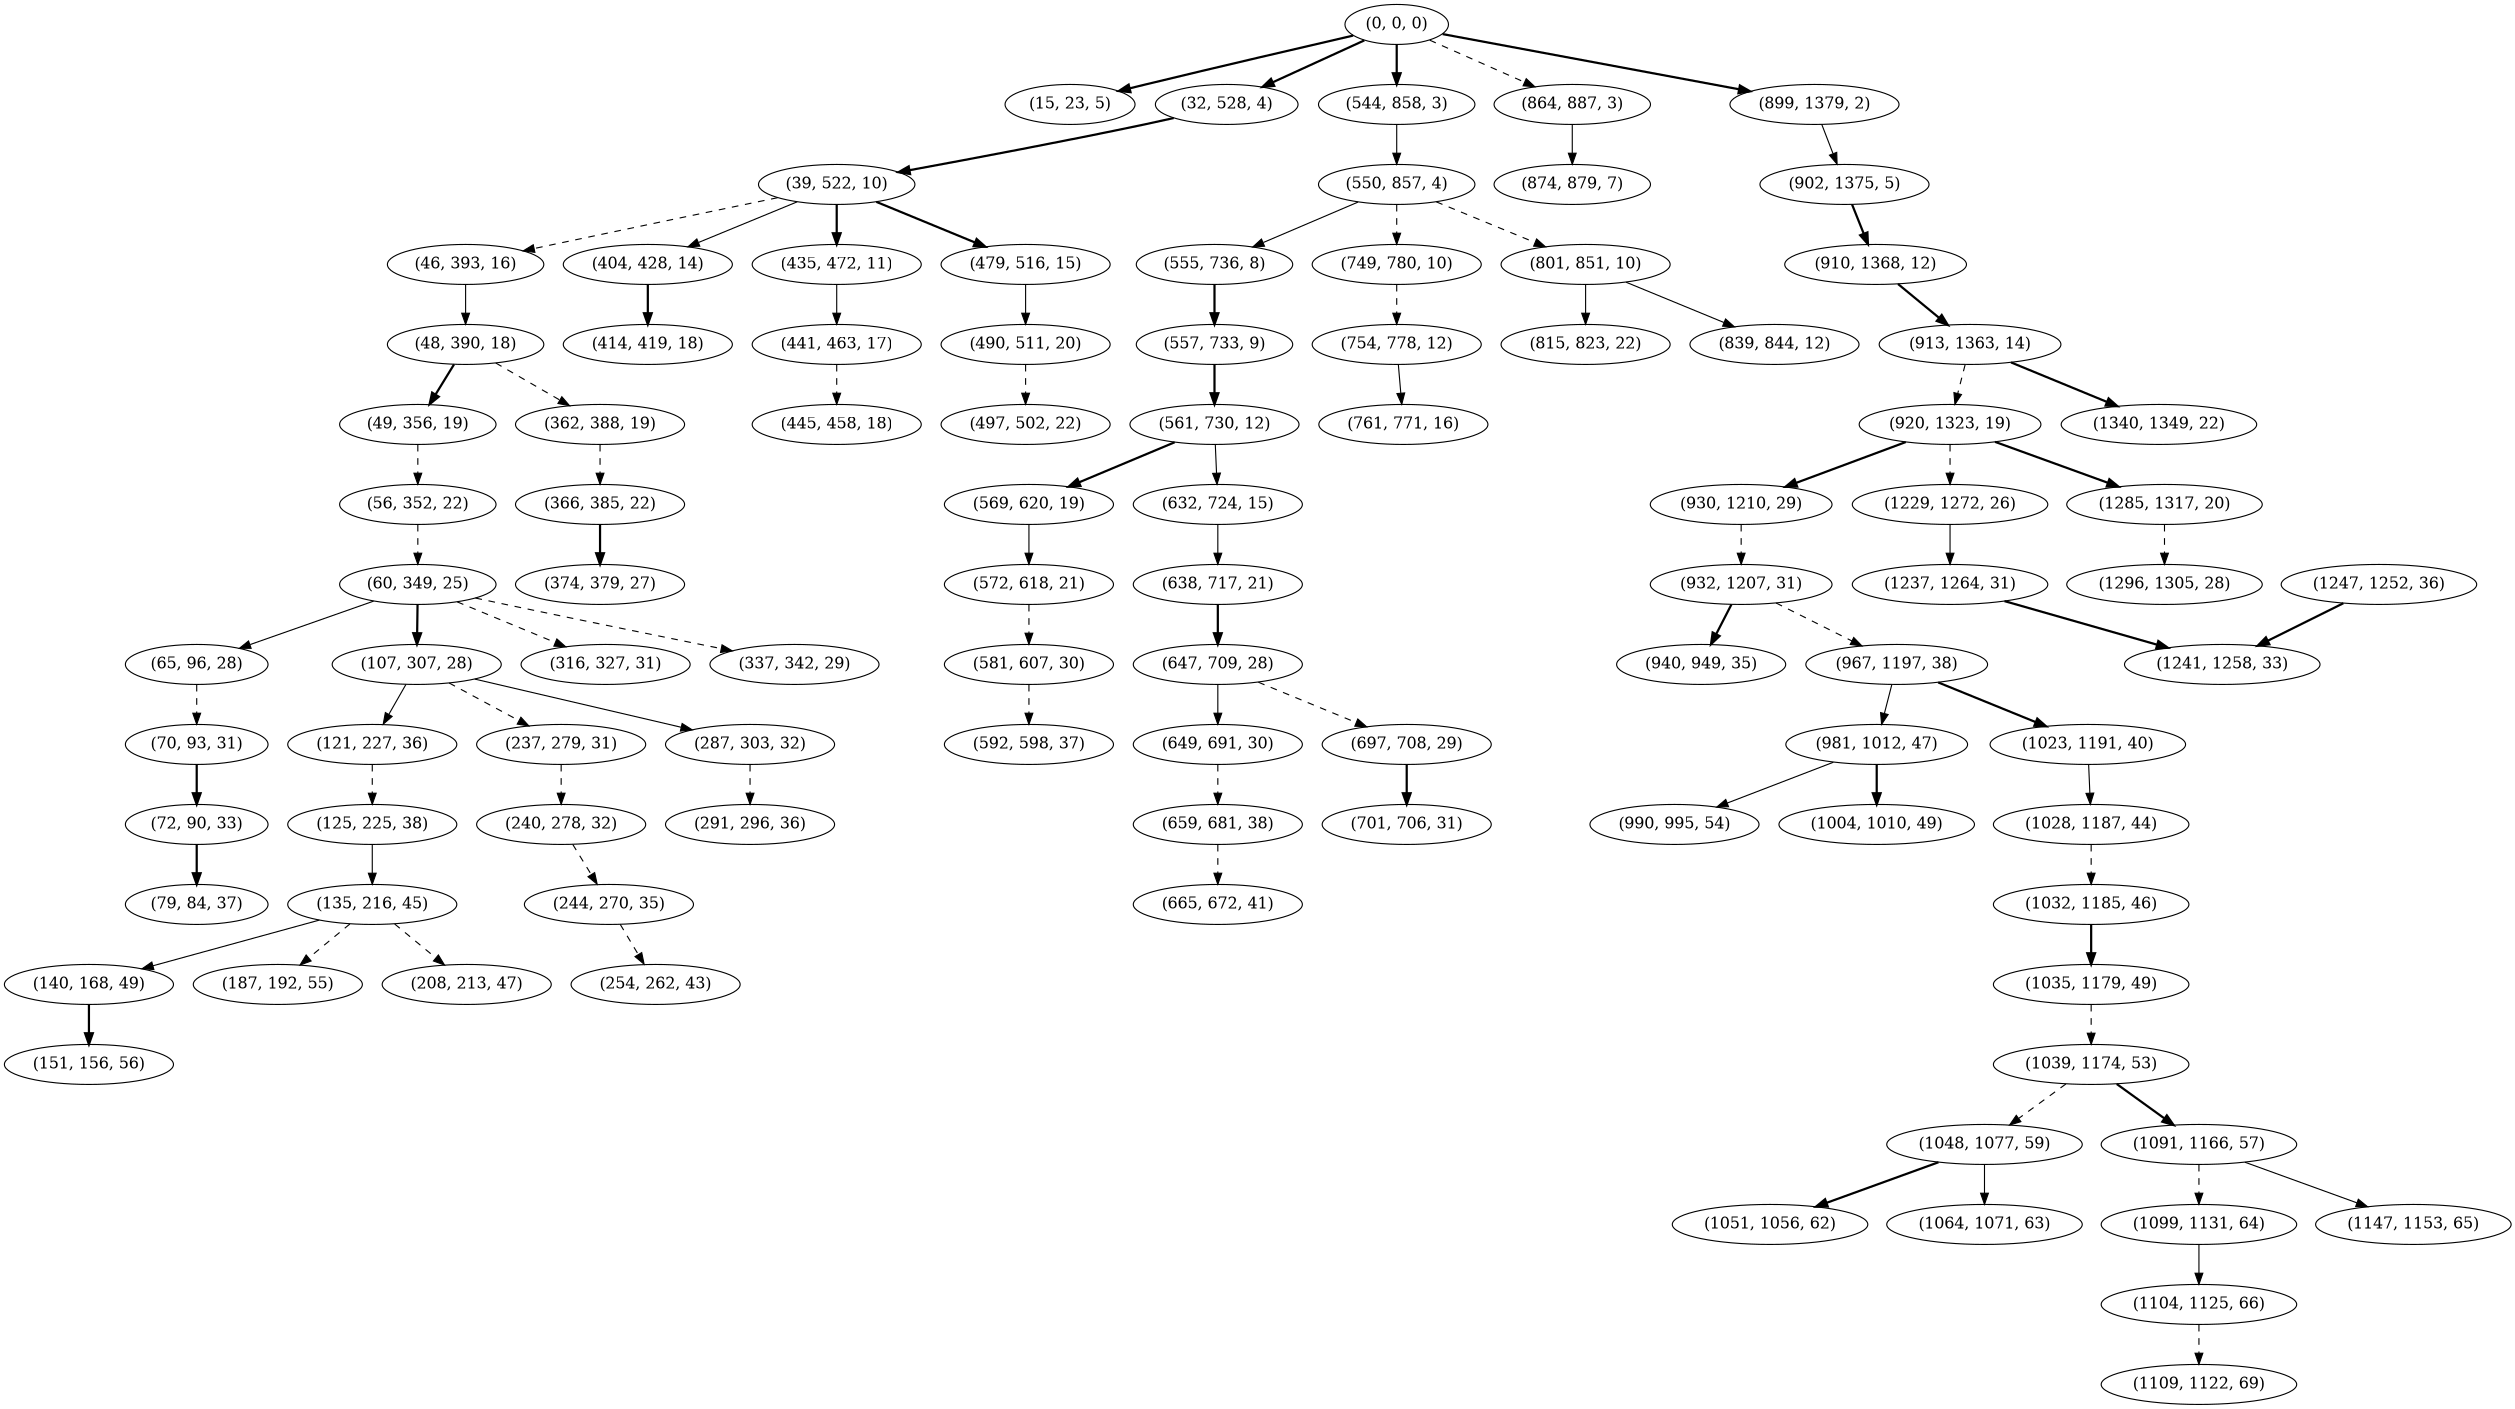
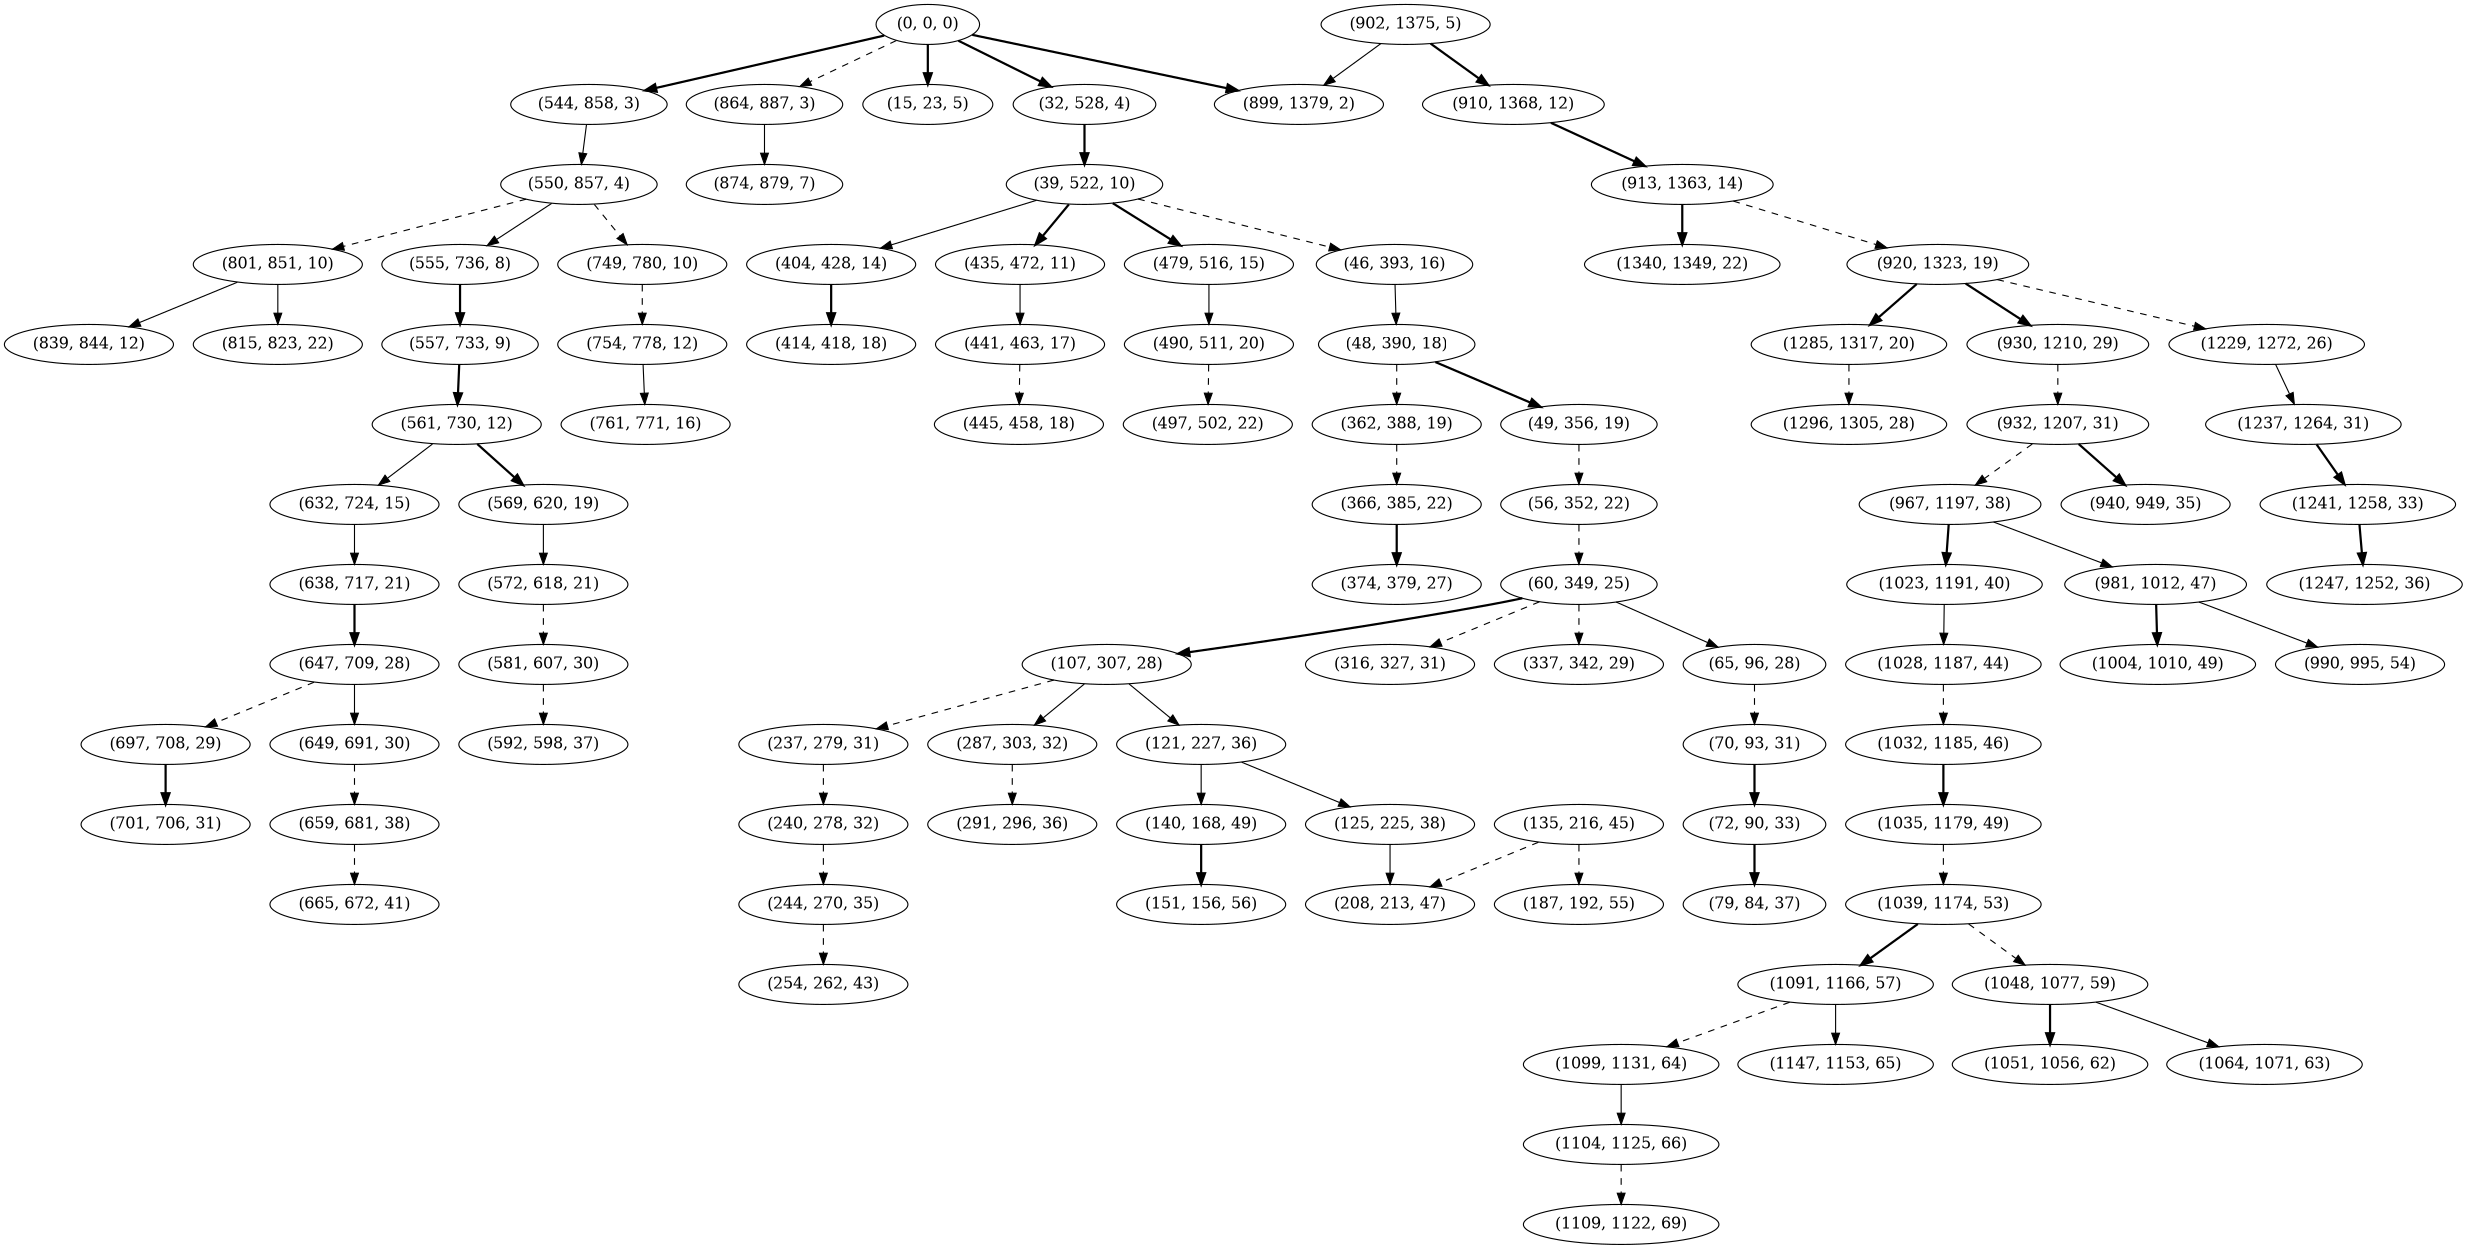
(1827, 139) -> (1357, 61)
(648, 344) -> (831, 344)
(2306, 622) -> (2361, 539)
(372, 779) -> (1291, 782)
(372, 859) -> (1390, 859)
(236, 943) -> (1201, 779)
